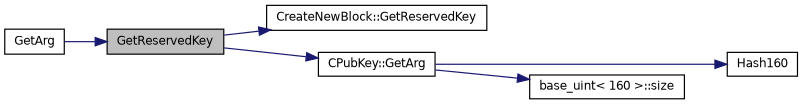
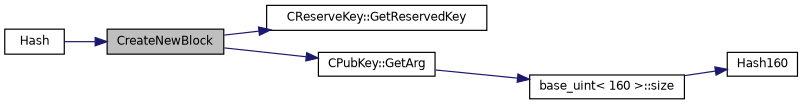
(377, 18) -> (377, 18)
(35, 42) -> (35, 42)
(165, 42) -> (165, 42)
(575, 64) -> (700, 73)
